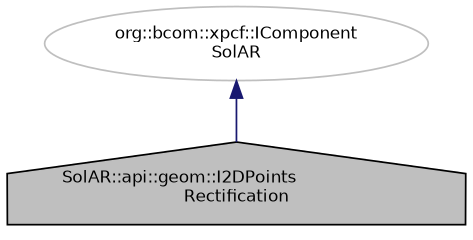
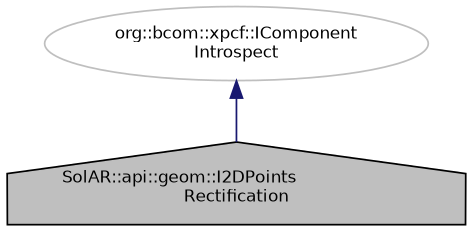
(236, 44) -> (236, 44)
